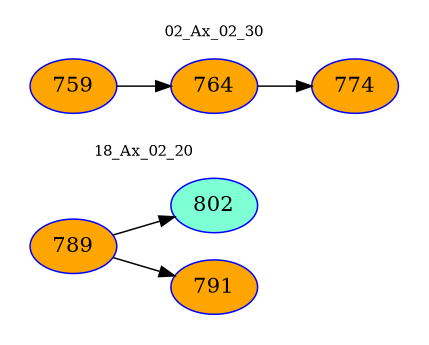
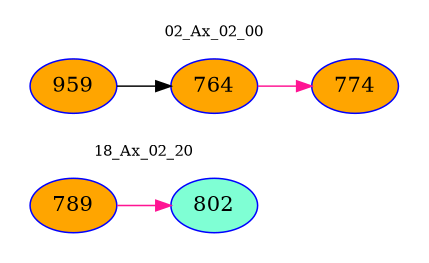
(214, 32) -> (214, 32)
(73, 86) -> (73, 86)
(277, 86) -> (277, 86)
(136, 228) -> (136, 206)
(214, 287) -> none
